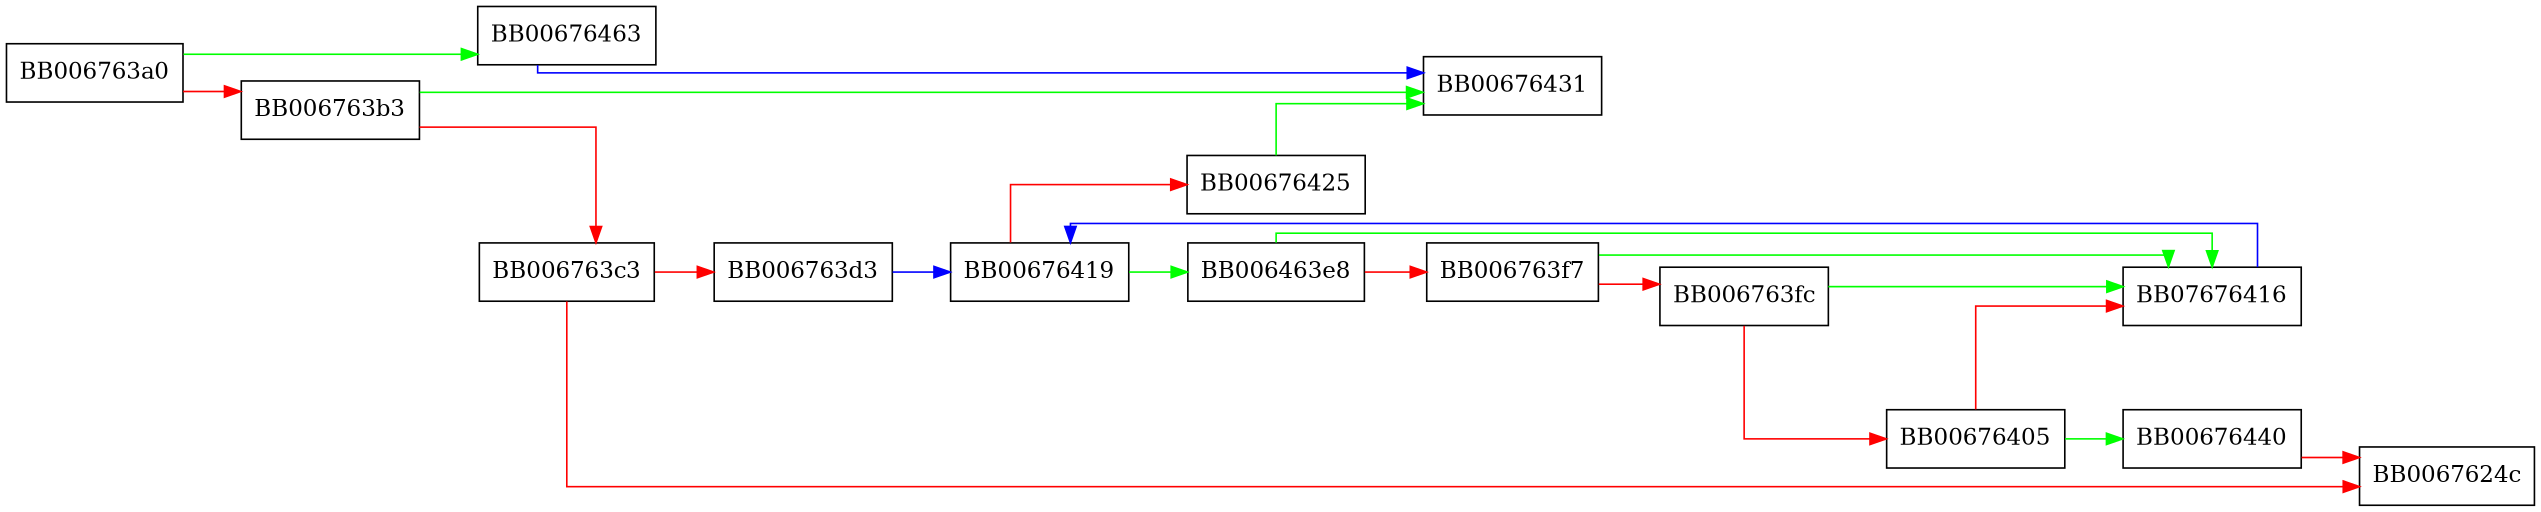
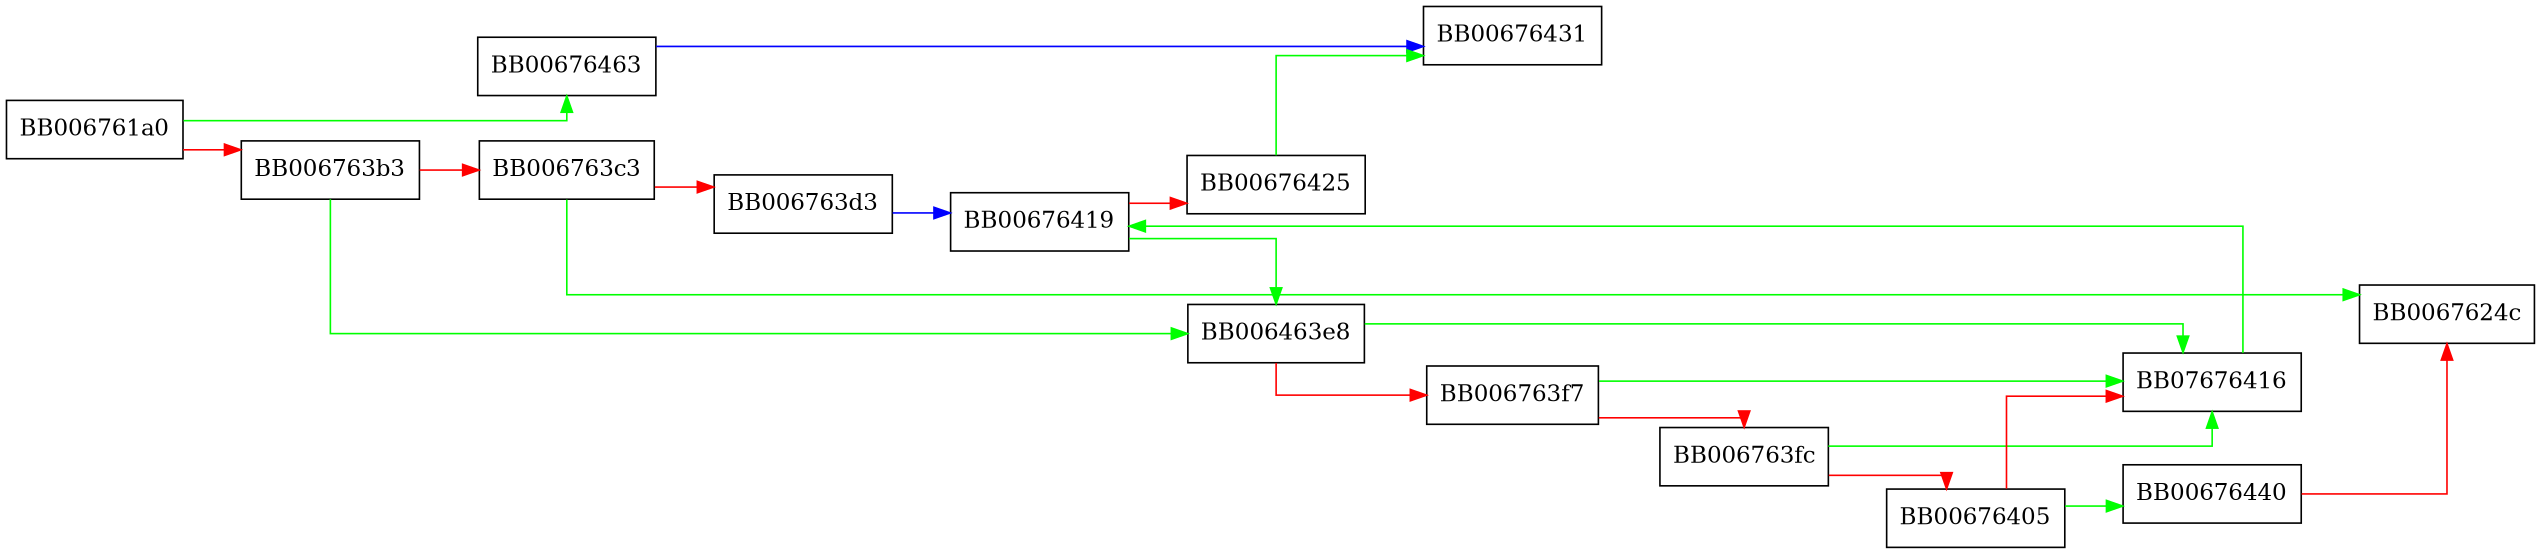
(95, 73) -> (95, 130)
(913, 92) -> (684, 334)
(1684, 223) -> (1757, 226)
(1362, 487) -> (1407, 295)
